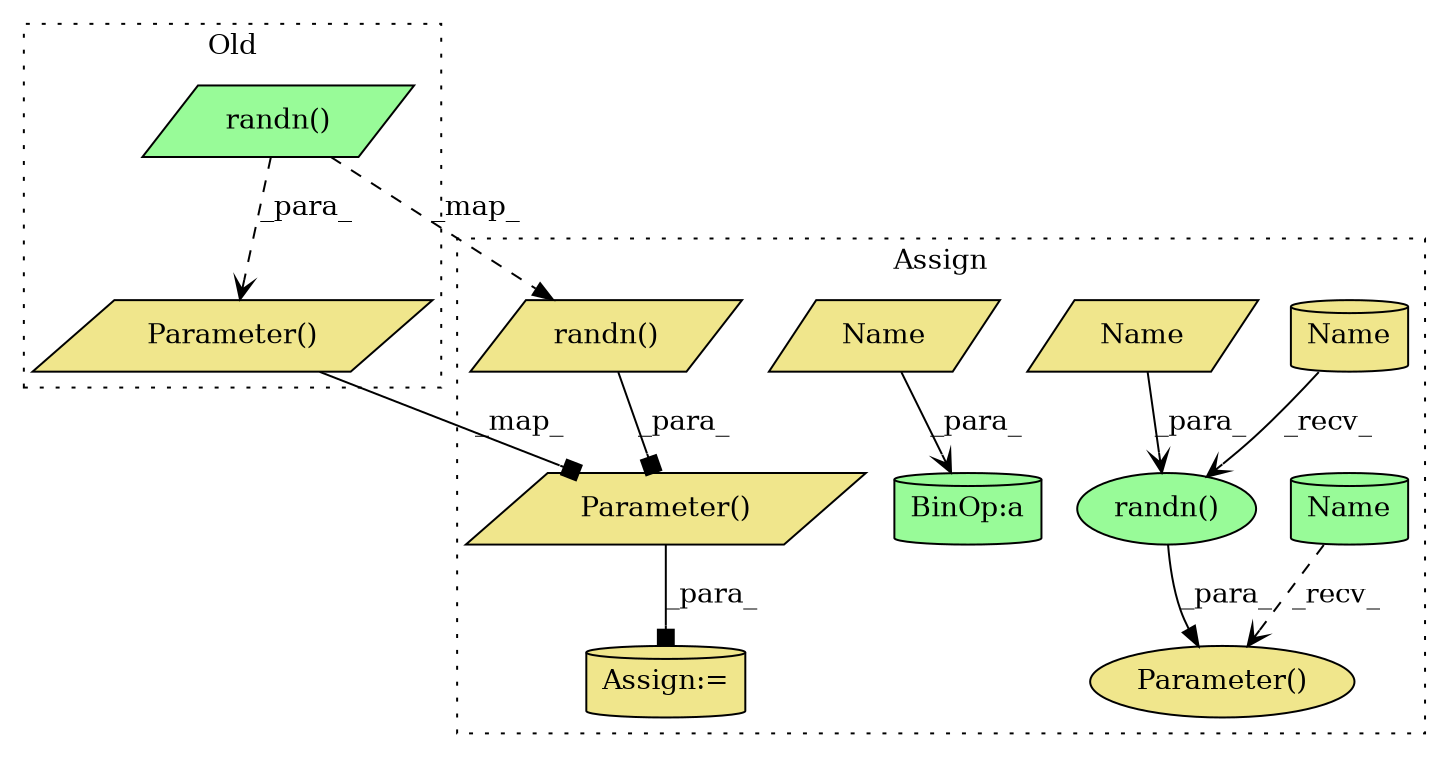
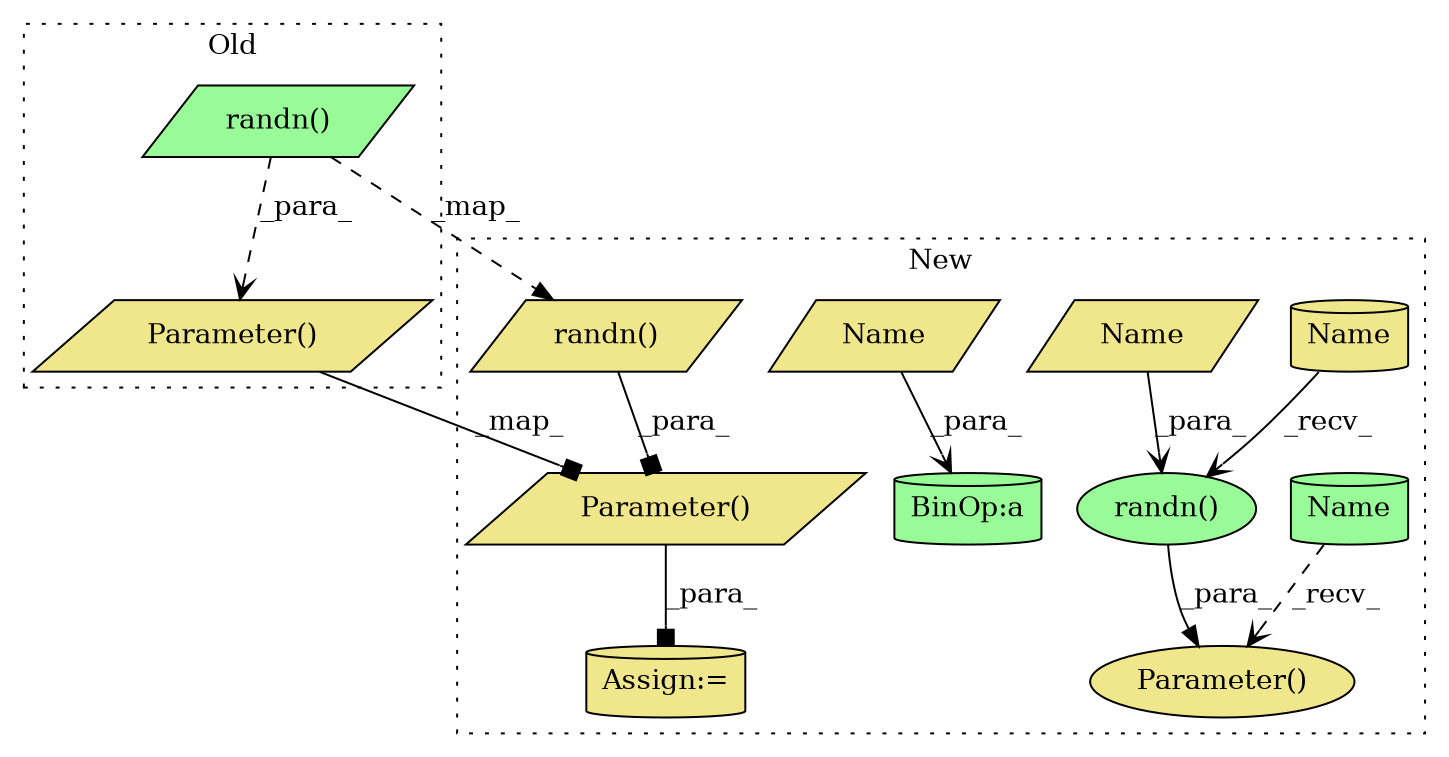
(941, 261) -> (941, 261)
